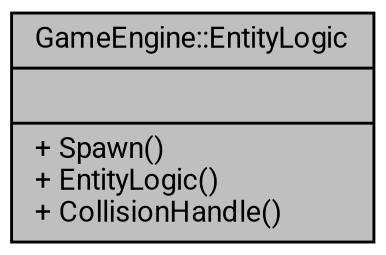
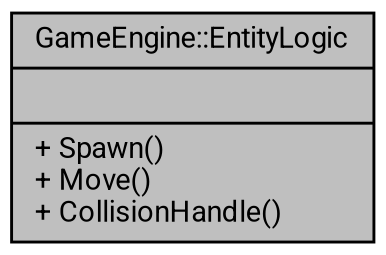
(128, 181) -> (94, 181)
